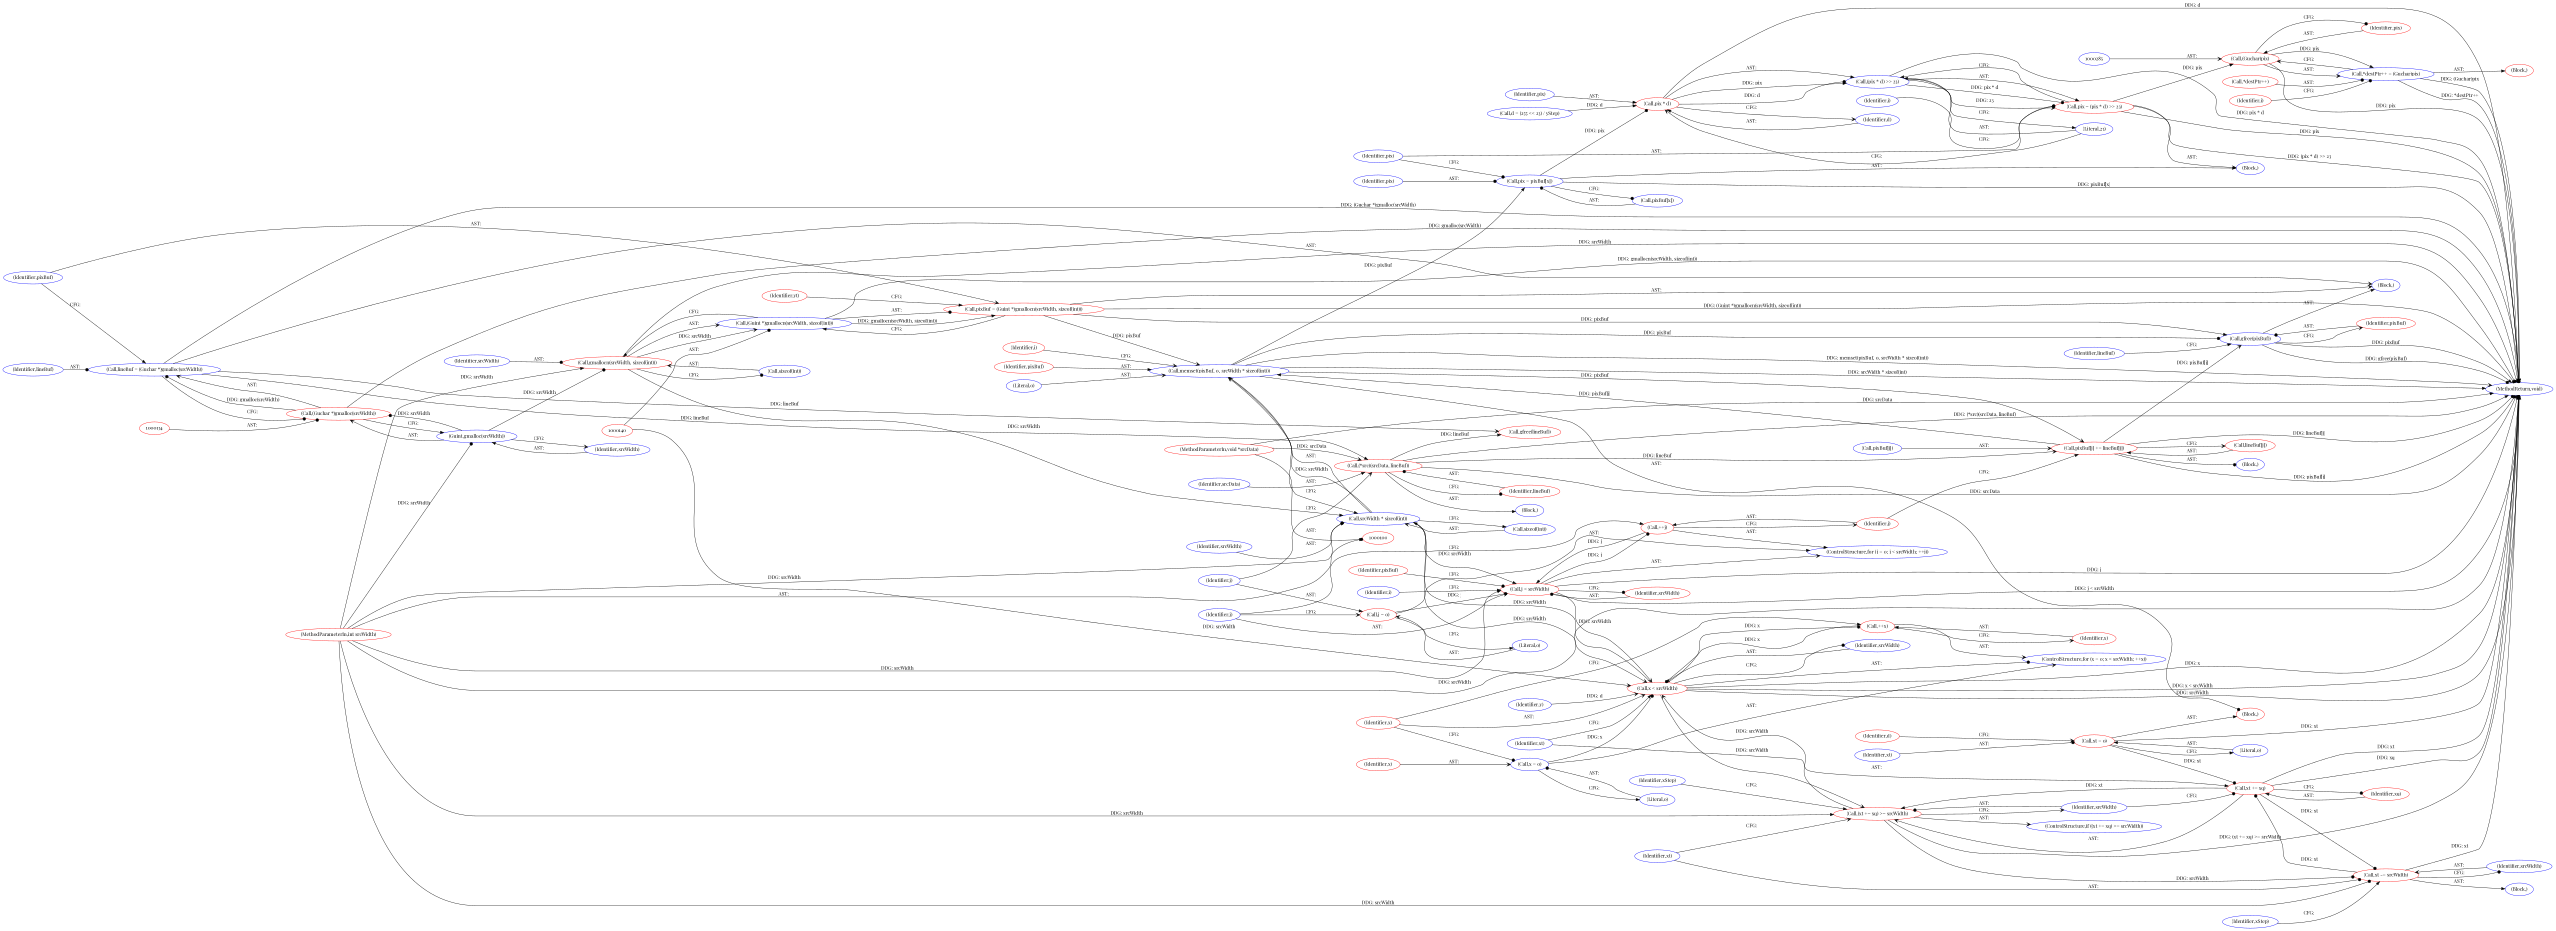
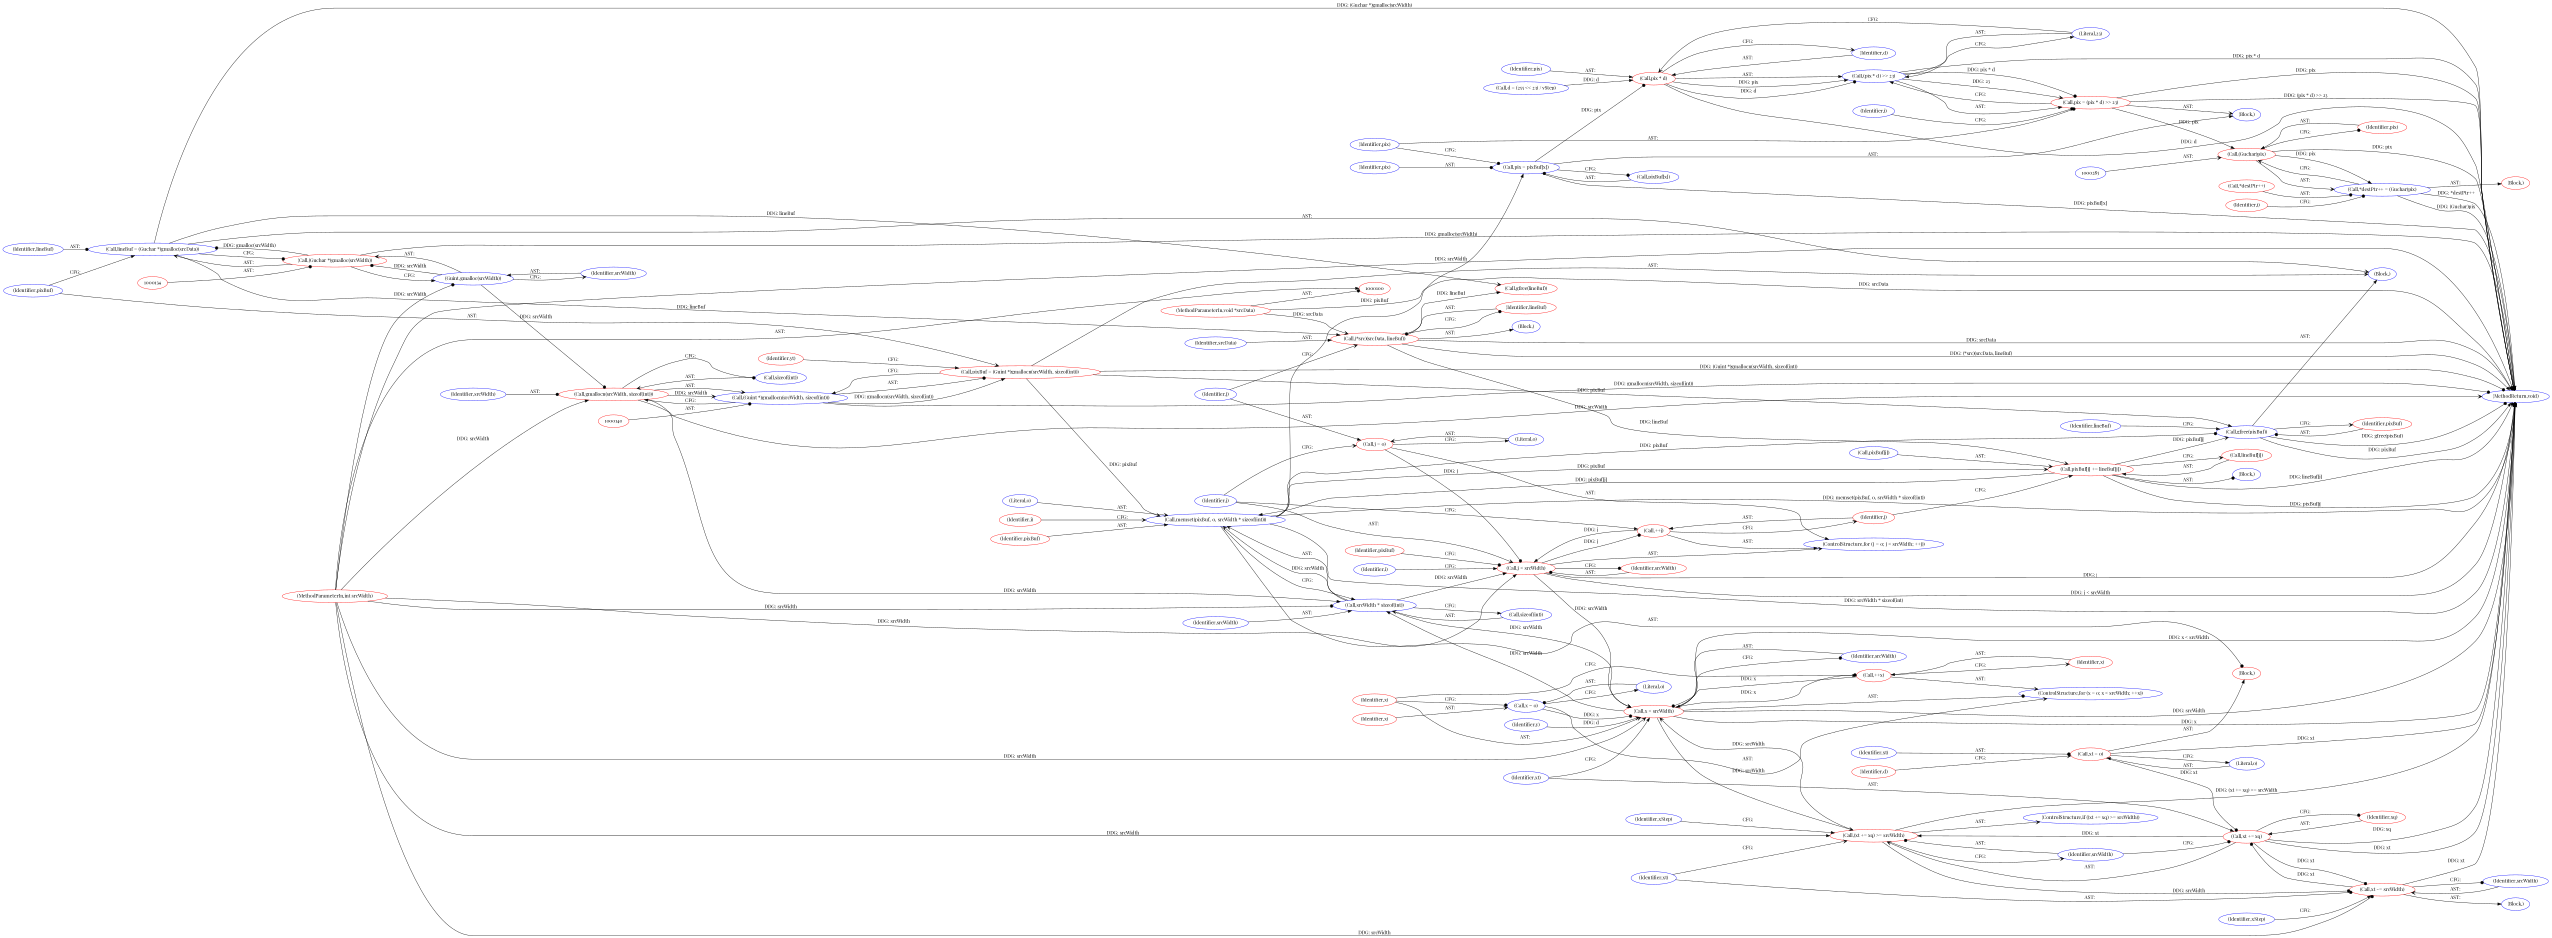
(154, 370) -> (153, 249)
(1076, 620) -> (952, 759)
